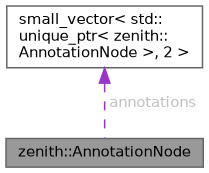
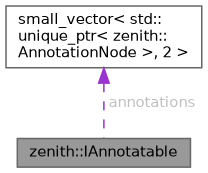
(105, 153) -> (104, 153)
